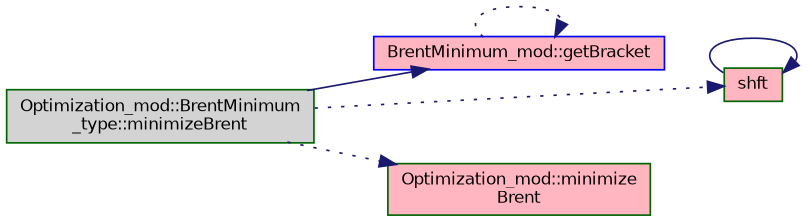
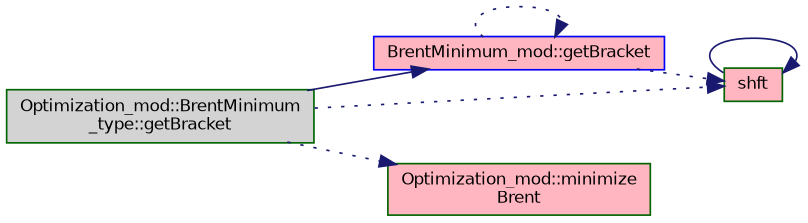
none -> (672, 74)
(160, 116) -> (160, 116)
